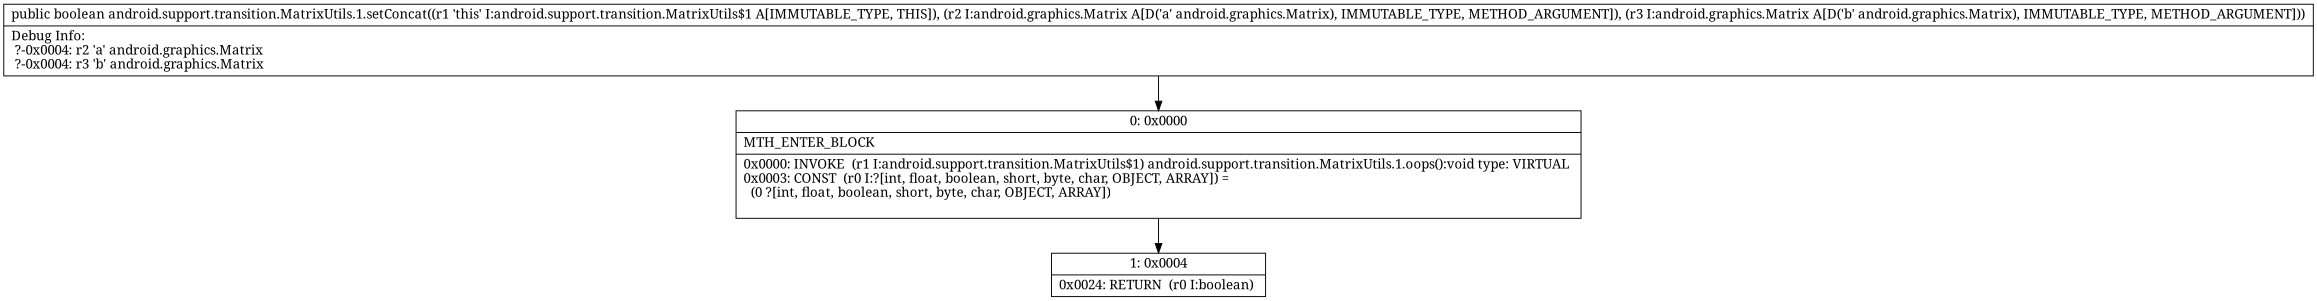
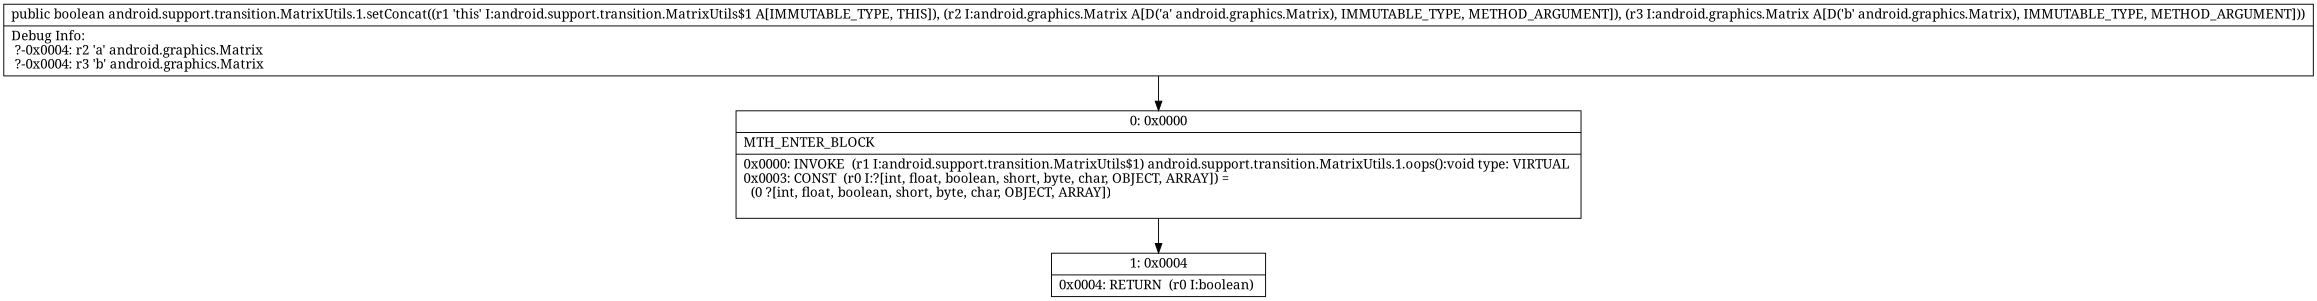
(1159, 285) -> (1159, 285)
